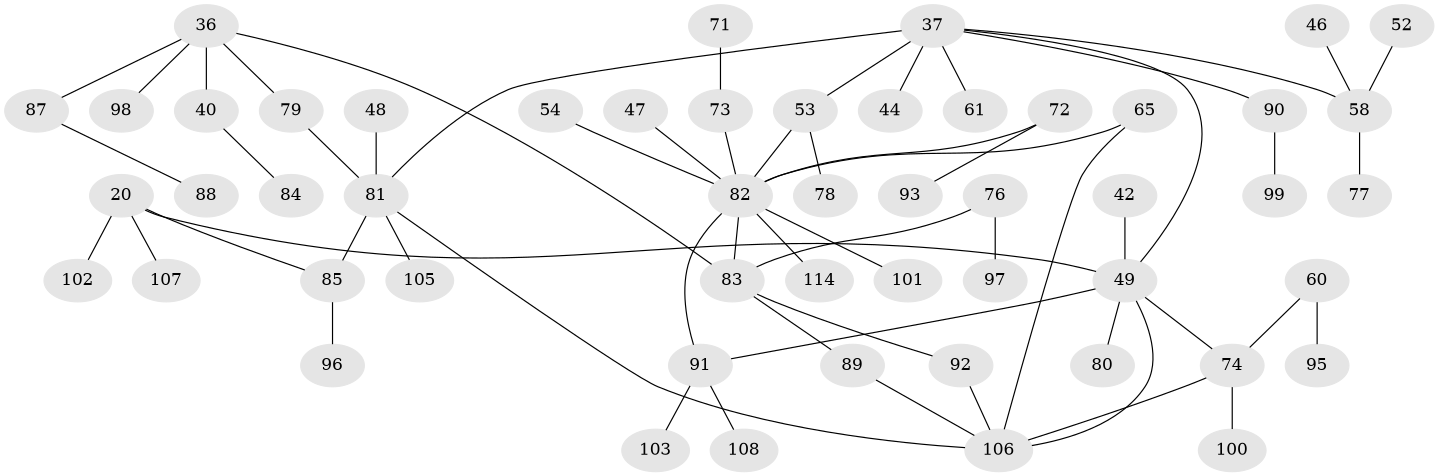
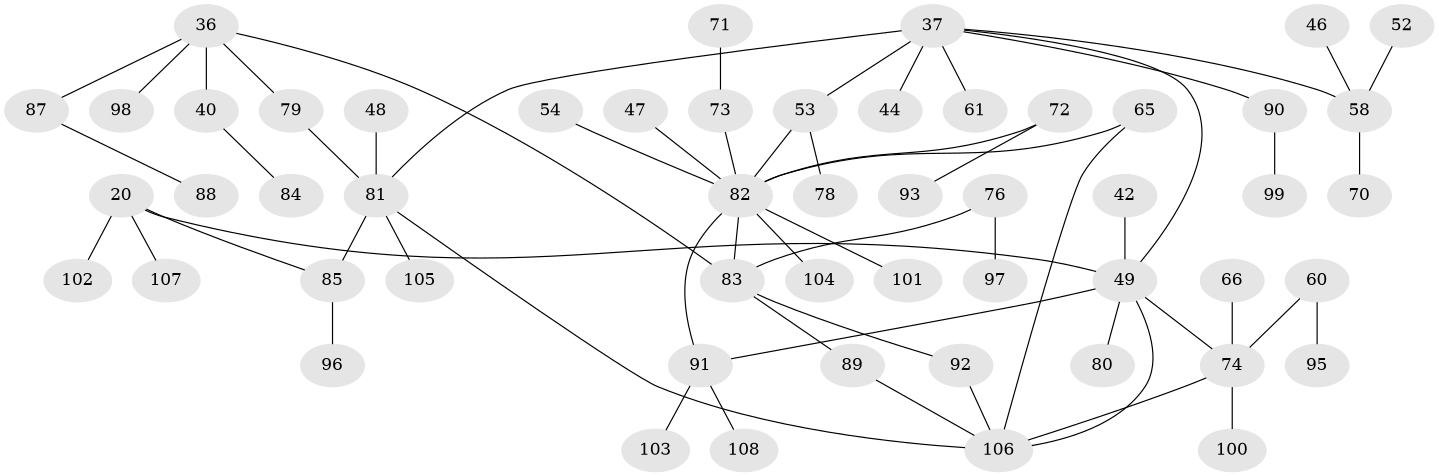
(1360, 196) -> (1360, 196)
(820, 281) -> (820, 281)
none -> (1232, 281)
